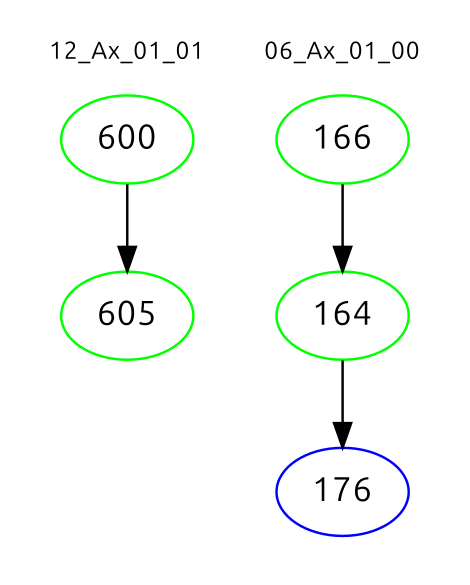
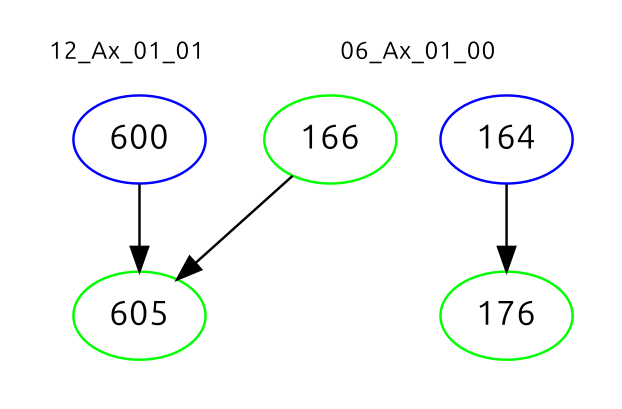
(127, 139) -> (139, 139)
(343, 216) -> (261, 204)
(343, 316) -> (507, 139)
(343, 492) -> (507, 316)
